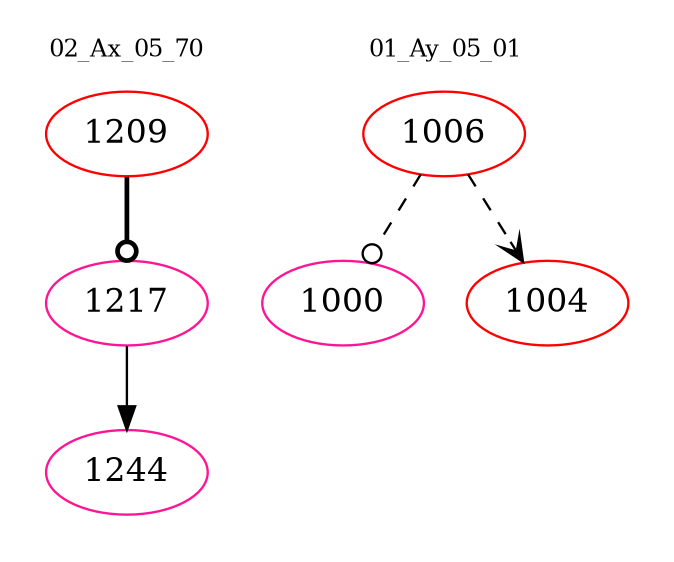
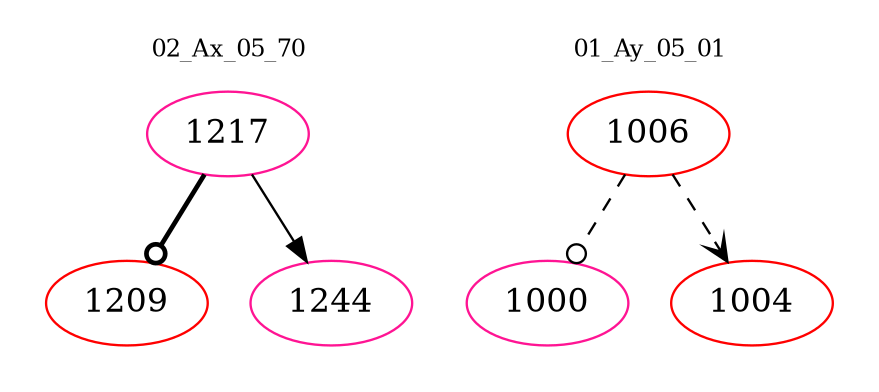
(127, 209) -> (183, 210)
